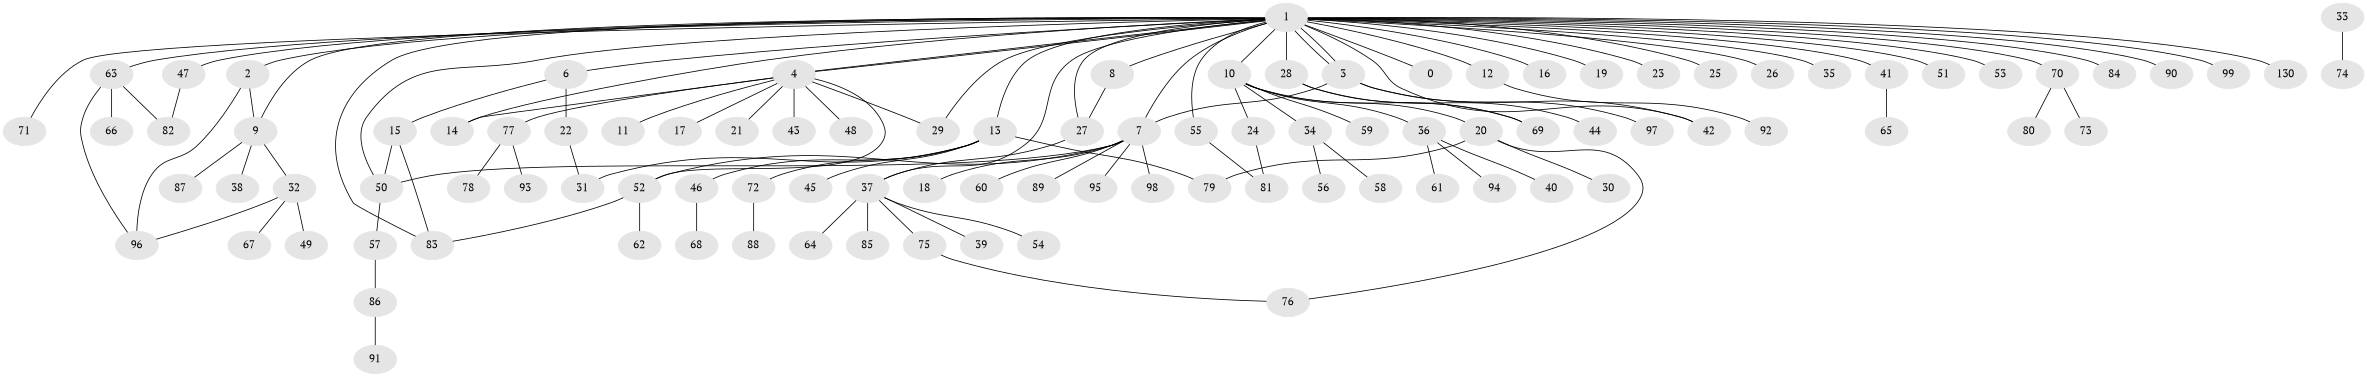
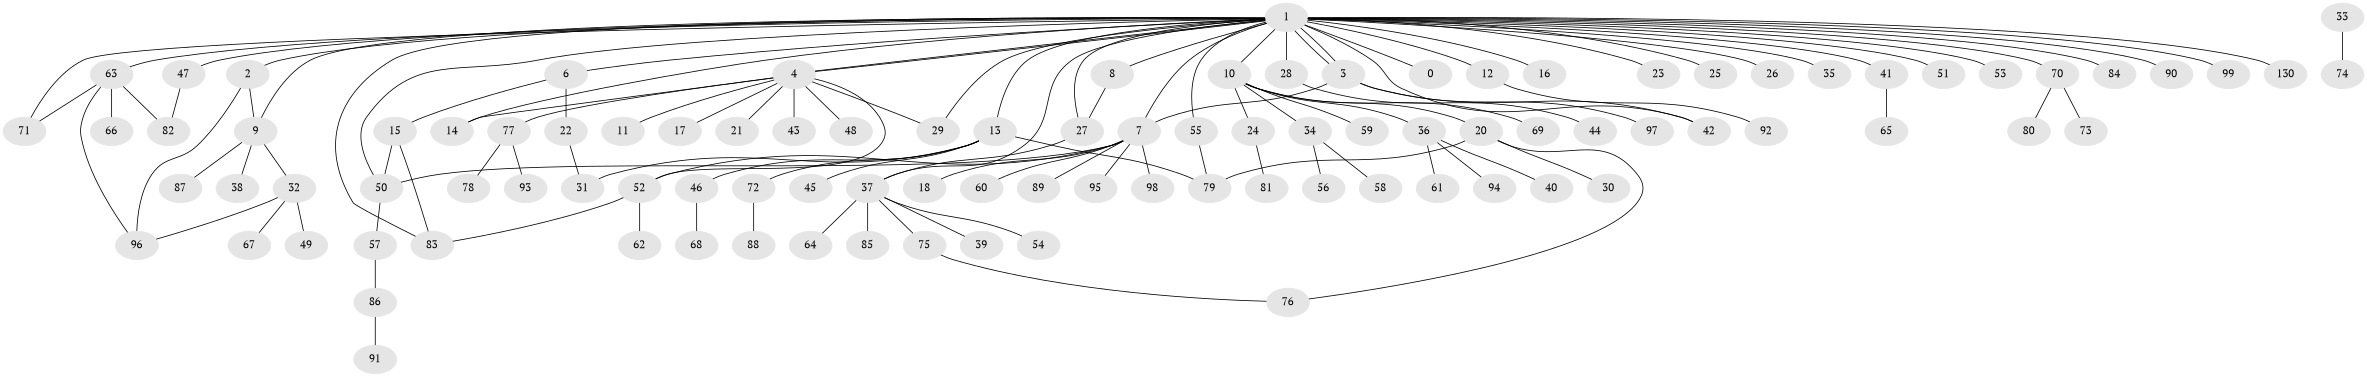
(1602, 74) -> none
none -> (68, 103)
(1412, 103) -> none
(1231, 160) -> (1203, 160)
